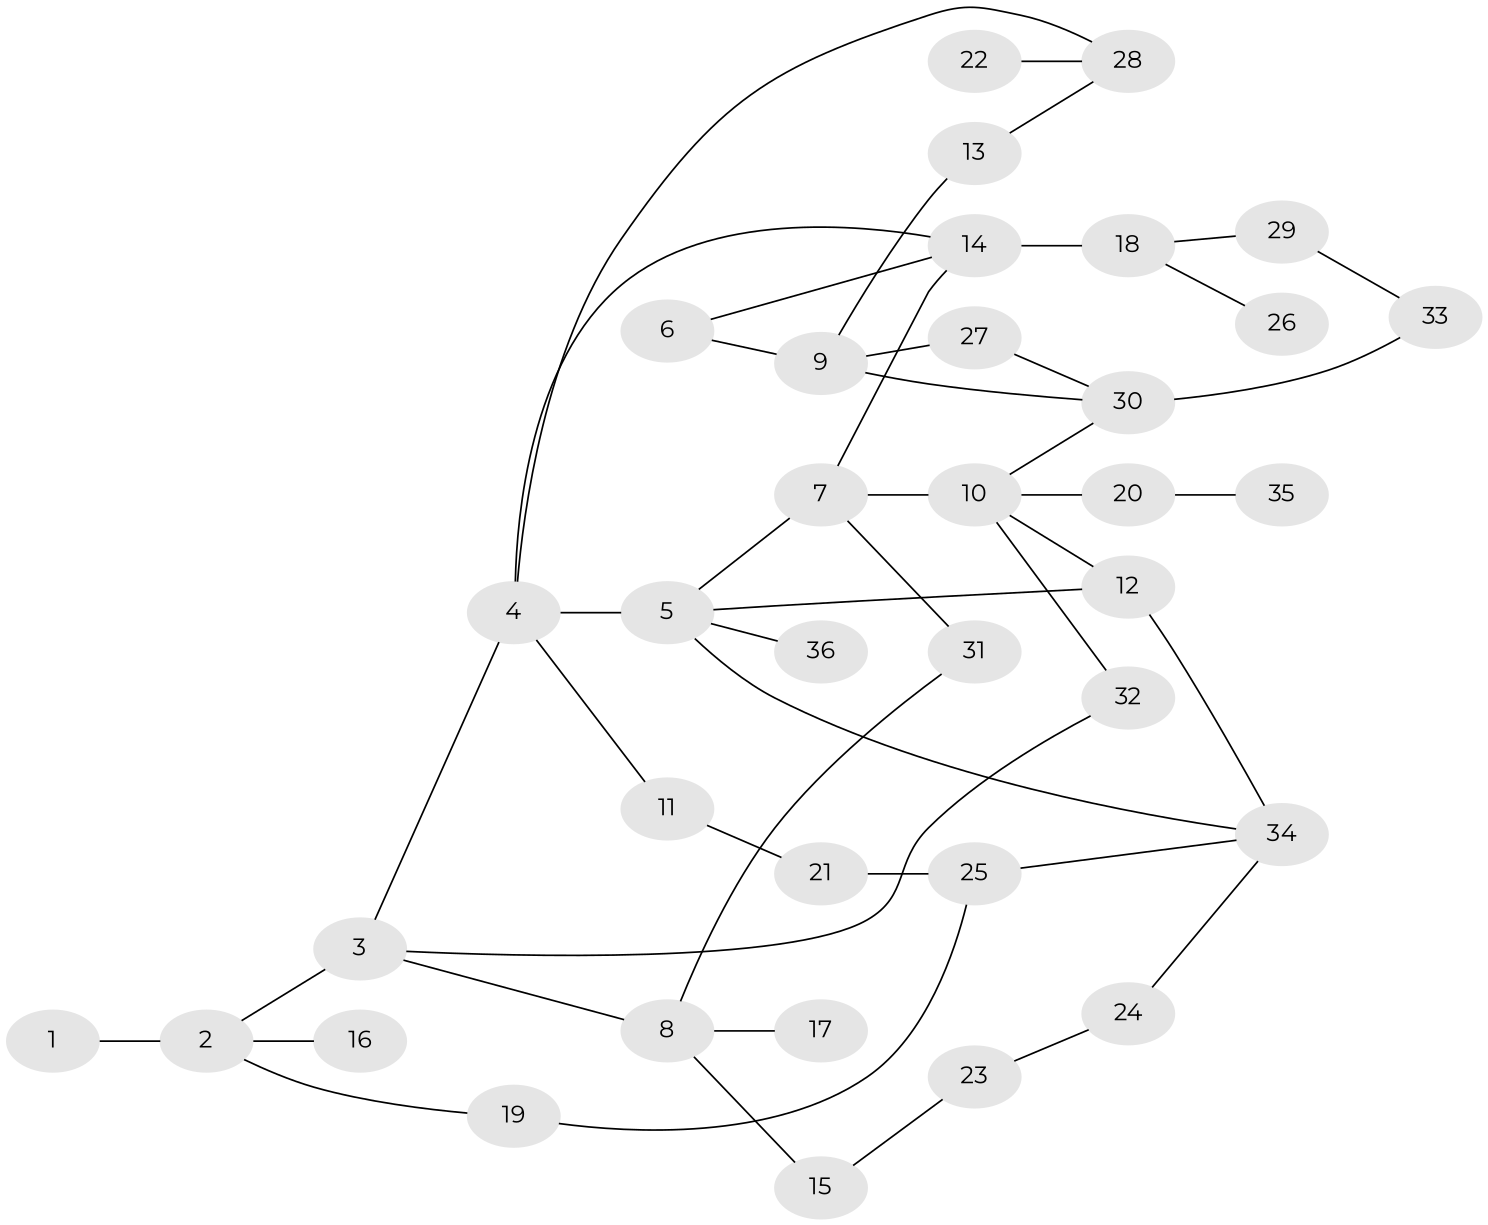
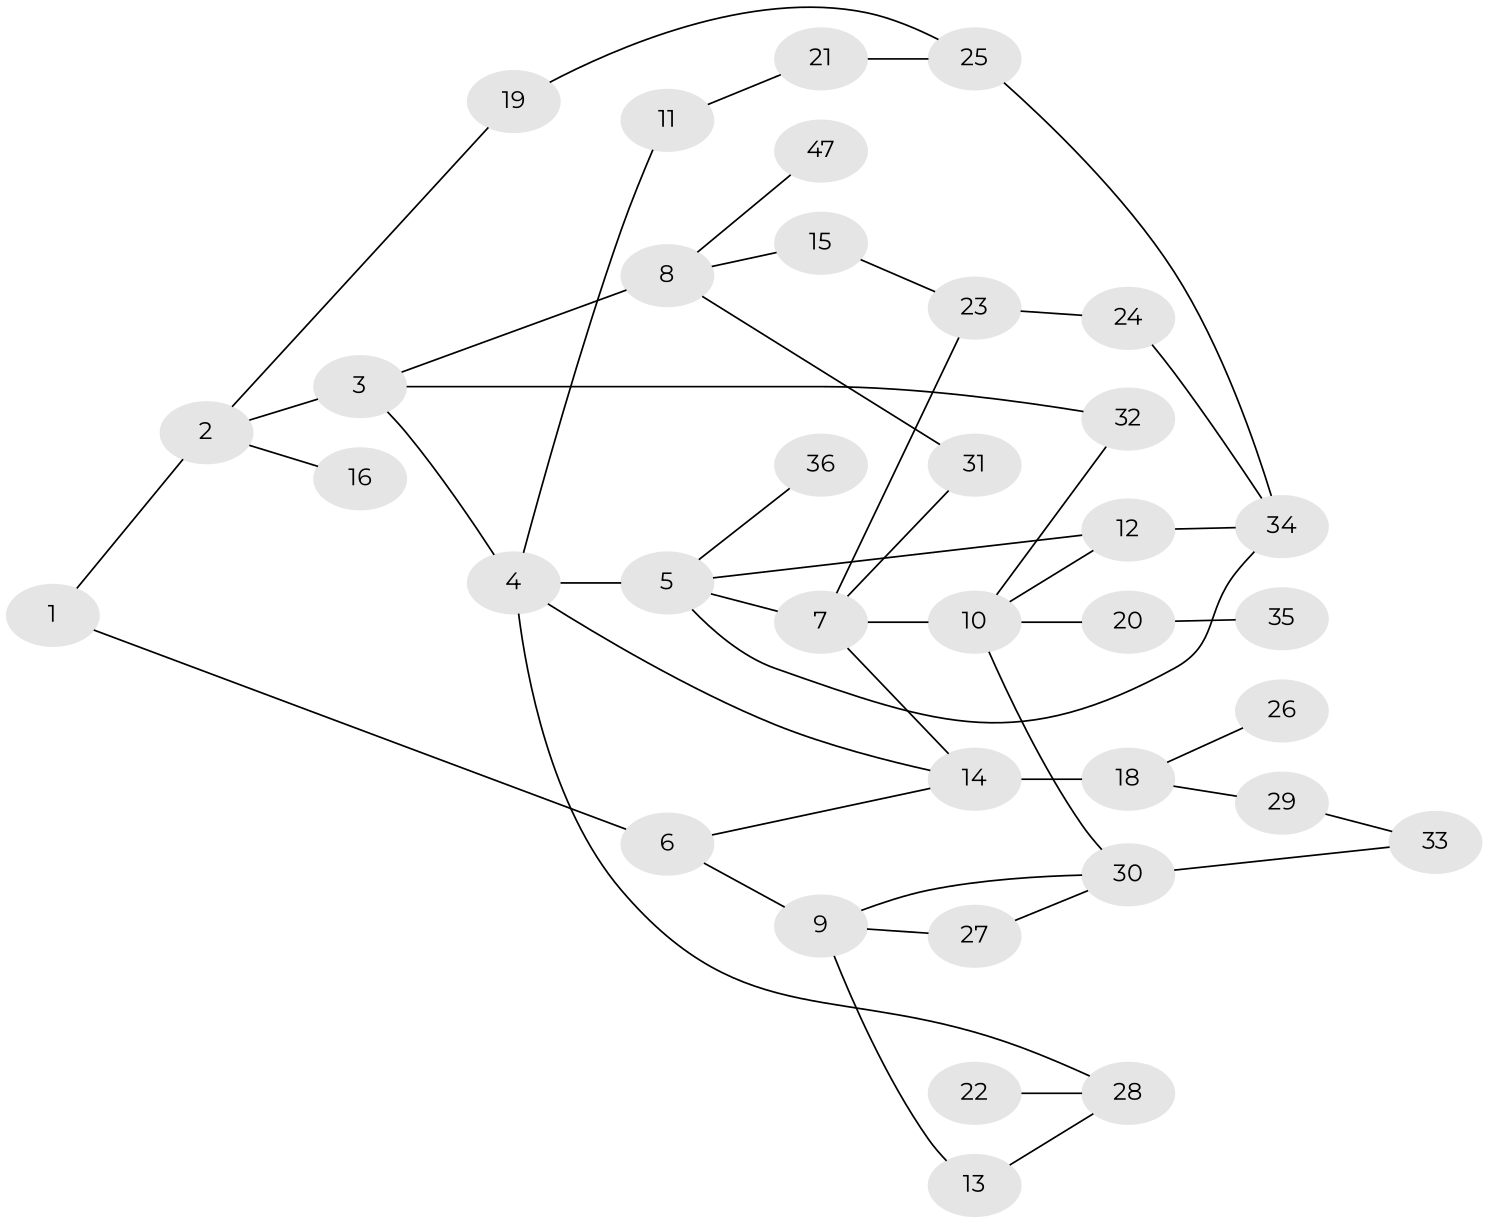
none -> (898, 465)
none -> (360, 730)
(821, 1031) -> (821, 151)
